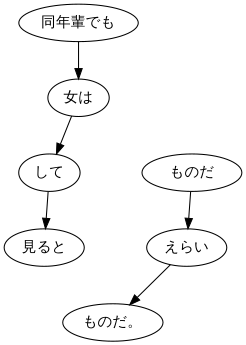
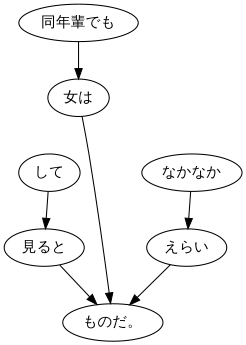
(66, 130) -> (97, 205)
(192, 173) -> (192, 173)
none -> (75, 281)
